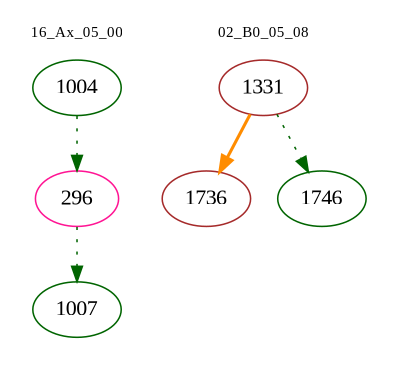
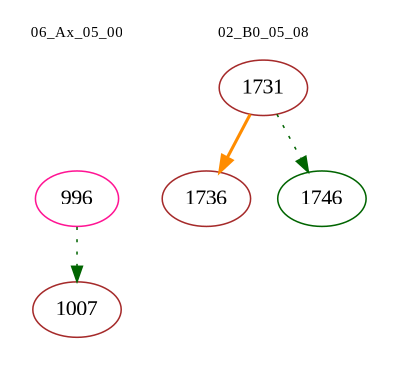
(78, 33) -> (78, 33)
(77, 88) -> none
(263, 88) -> (263, 88)
(77, 199) -> (77, 199)
(77, 310) -> (77, 310)
